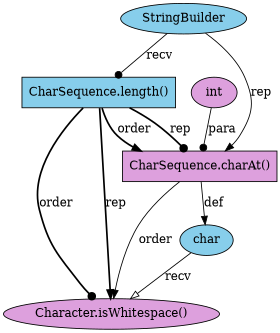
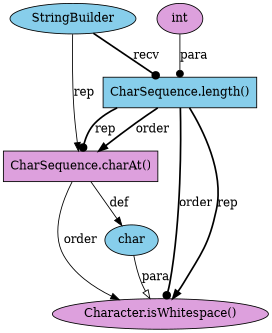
(144, 53) -> (123, 53)
(208, 126) -> (180, 52)
(178, 277) -> (156, 277)
